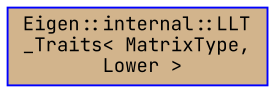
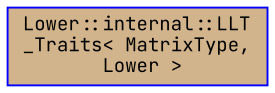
(138, 46) -> (138, 46)
